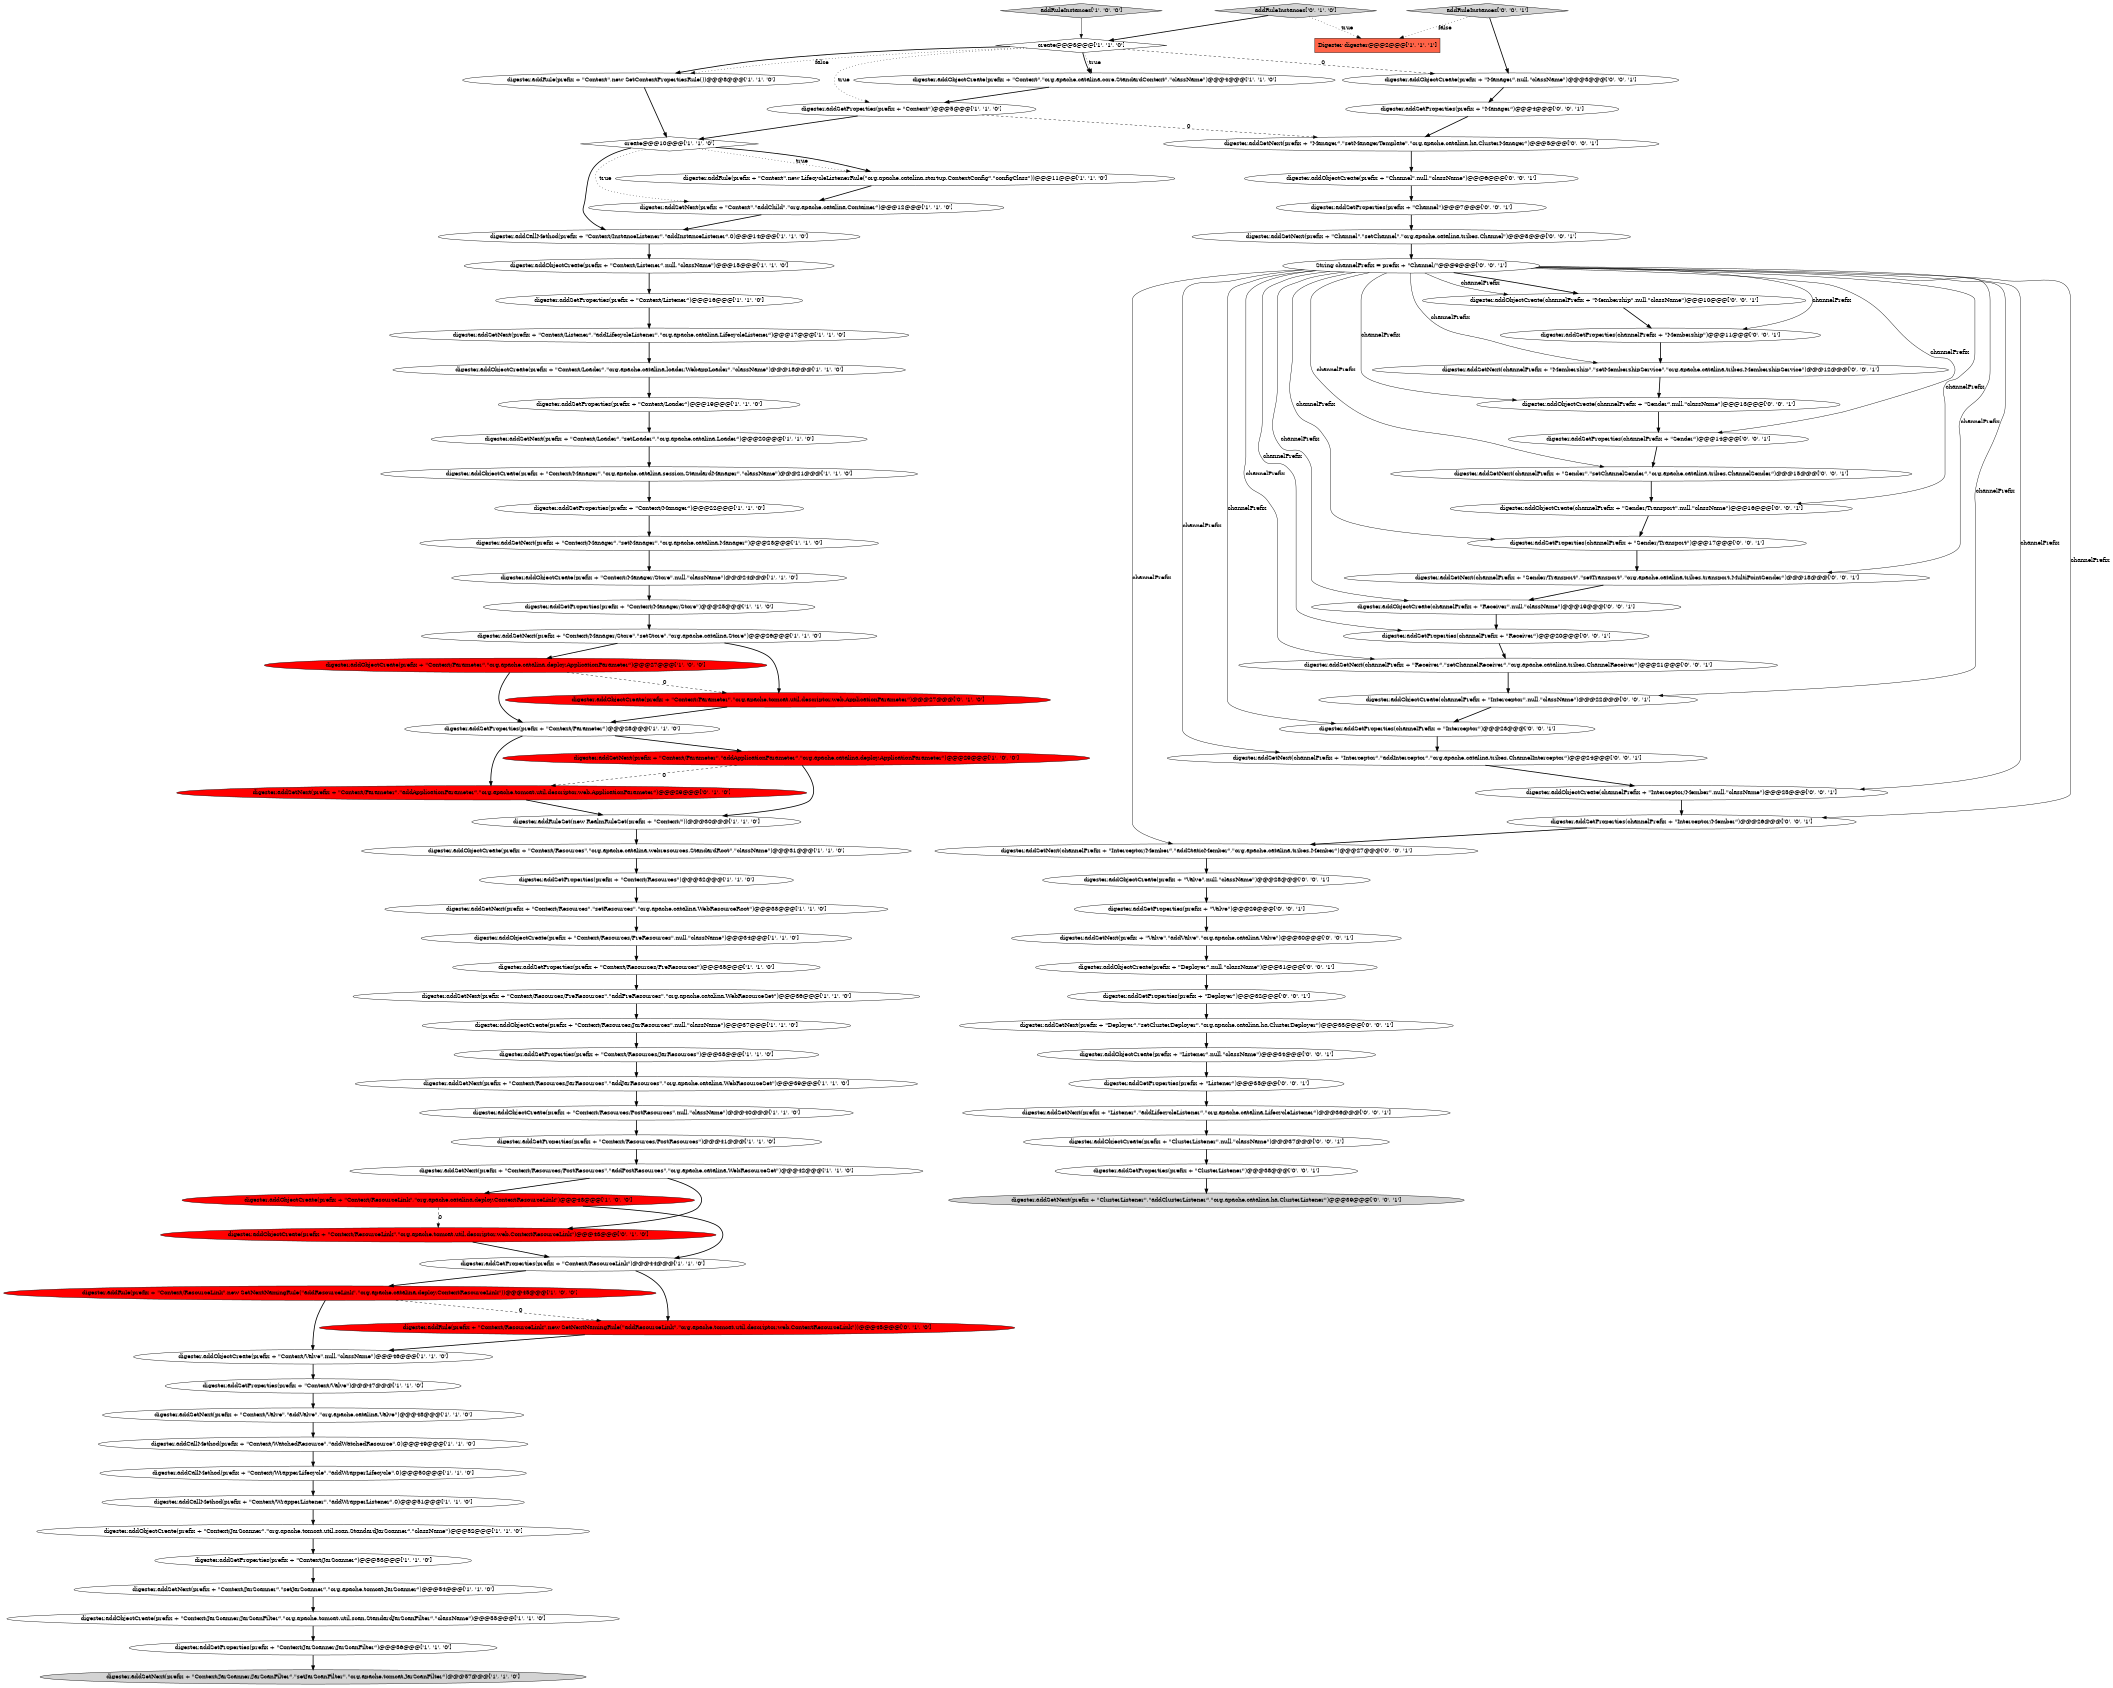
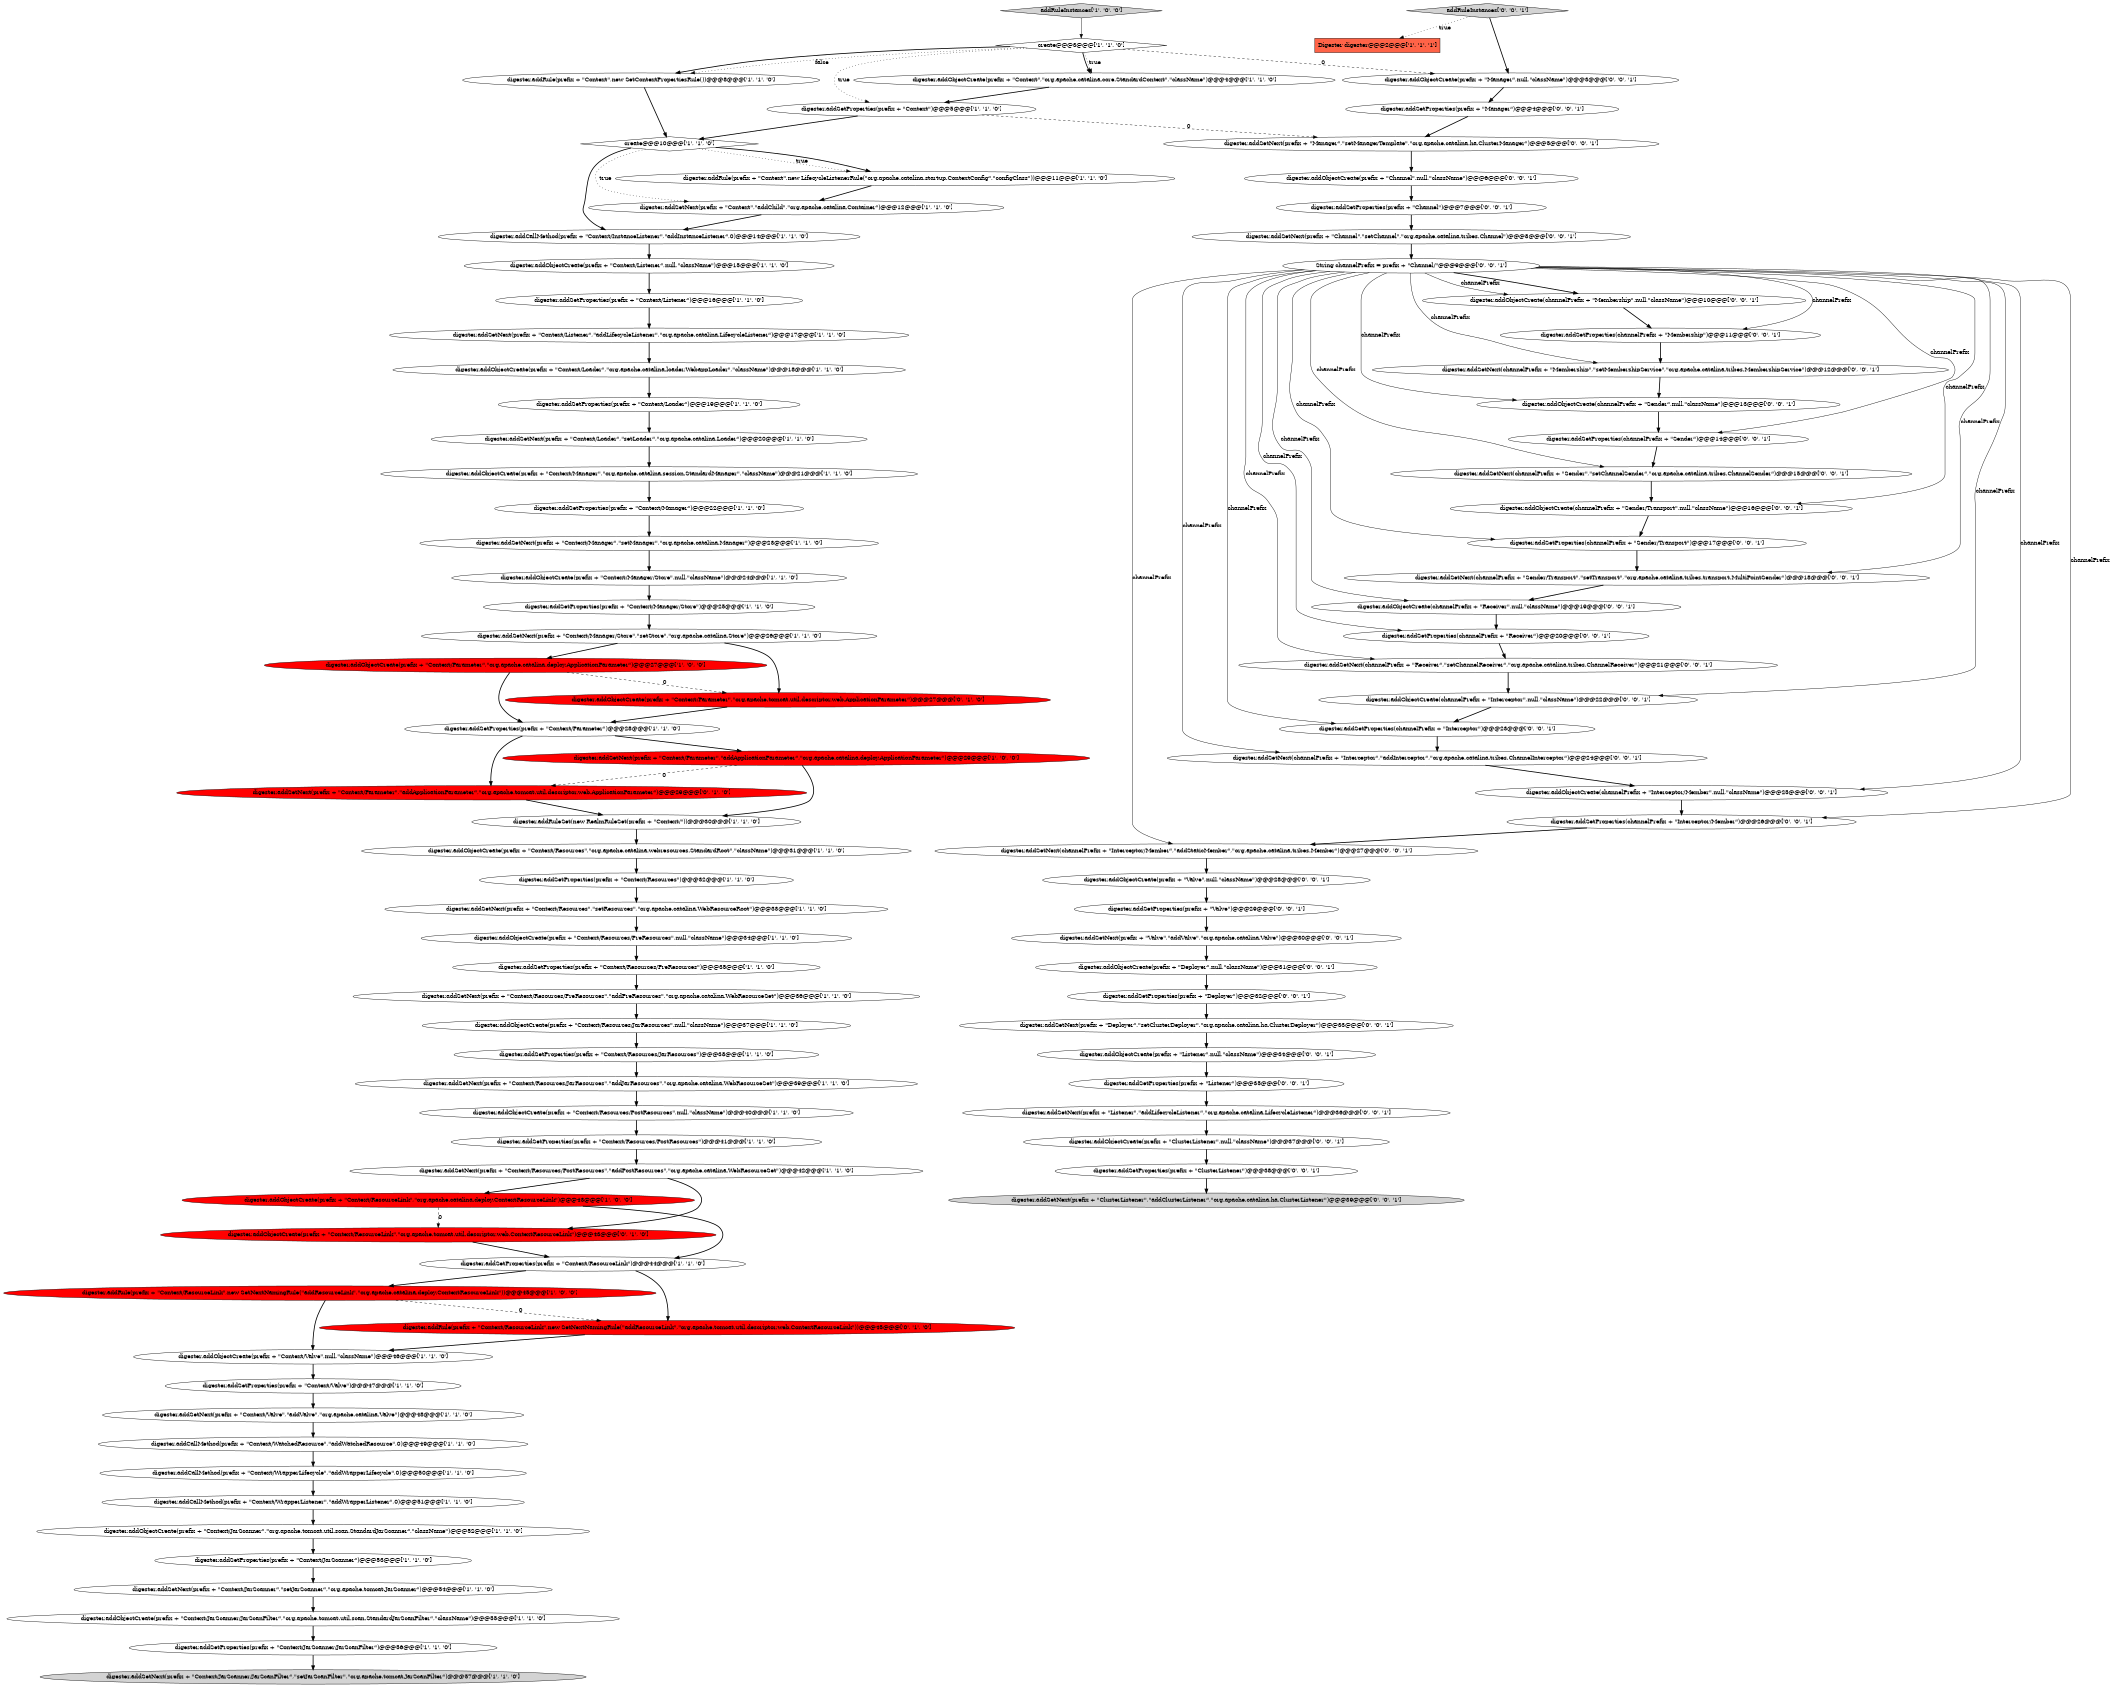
(1296, 11) -> none
(1445, 28) -> (1445, 28)
